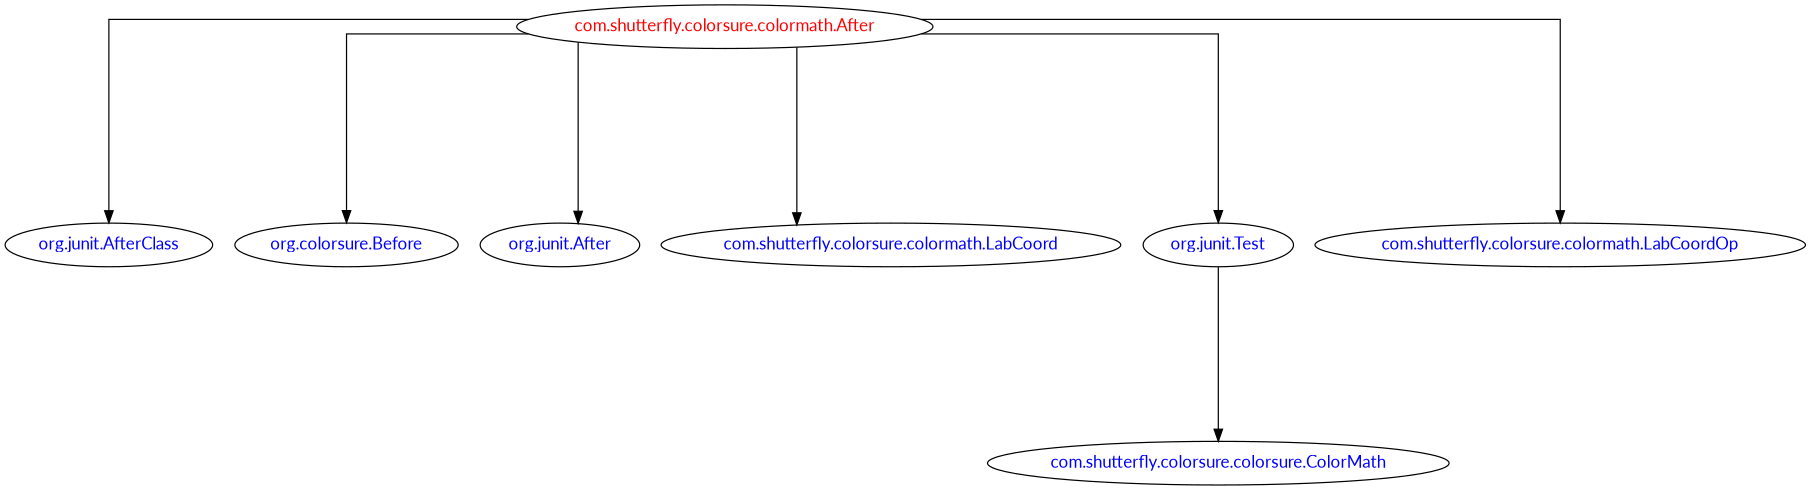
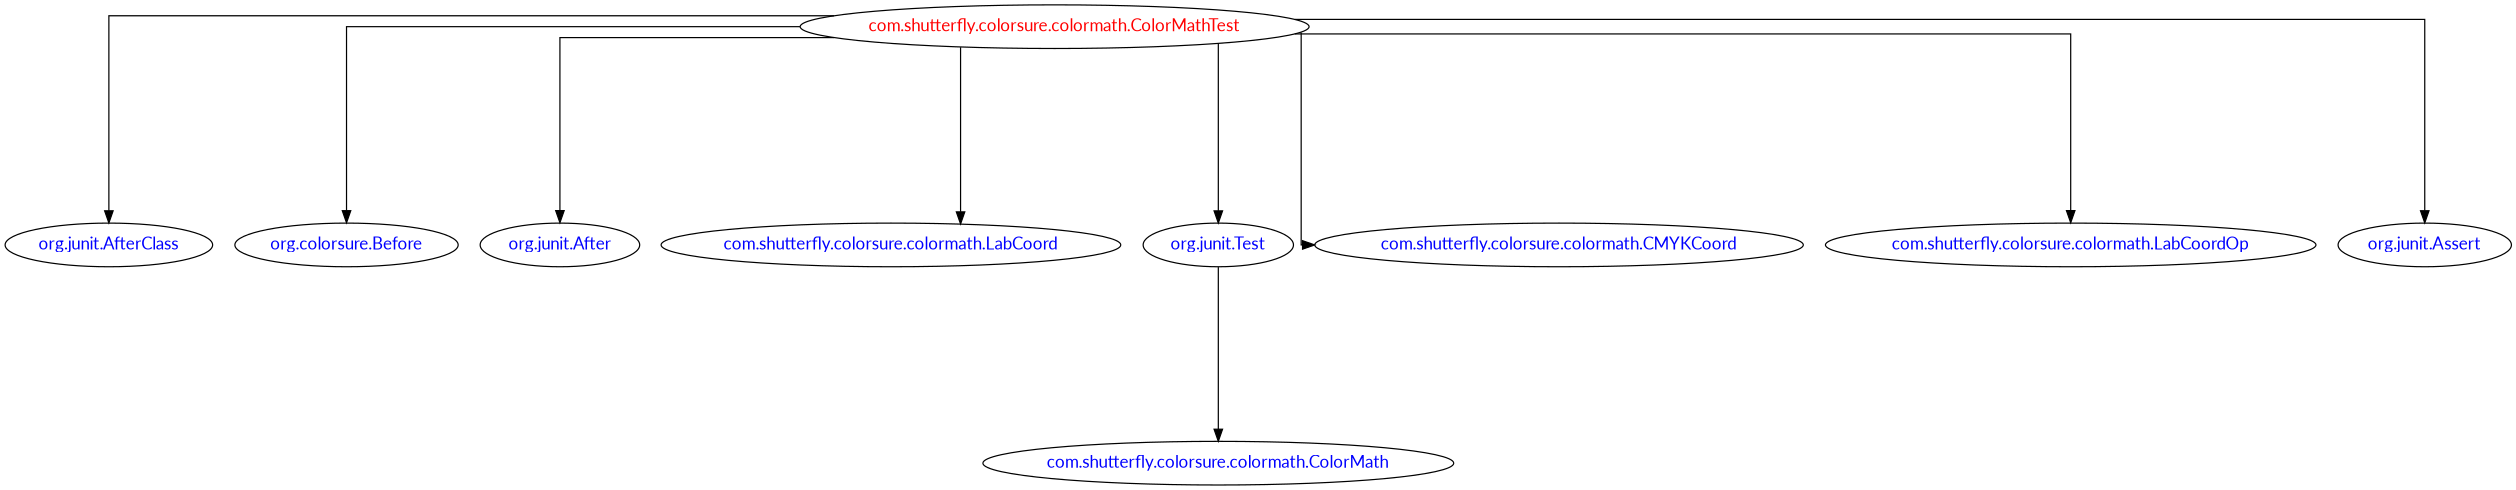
(725, 27) -> (1055, 27)
none -> (1559, 245)
none -> (2425, 245)
(1218, 463) -> (1218, 463)
